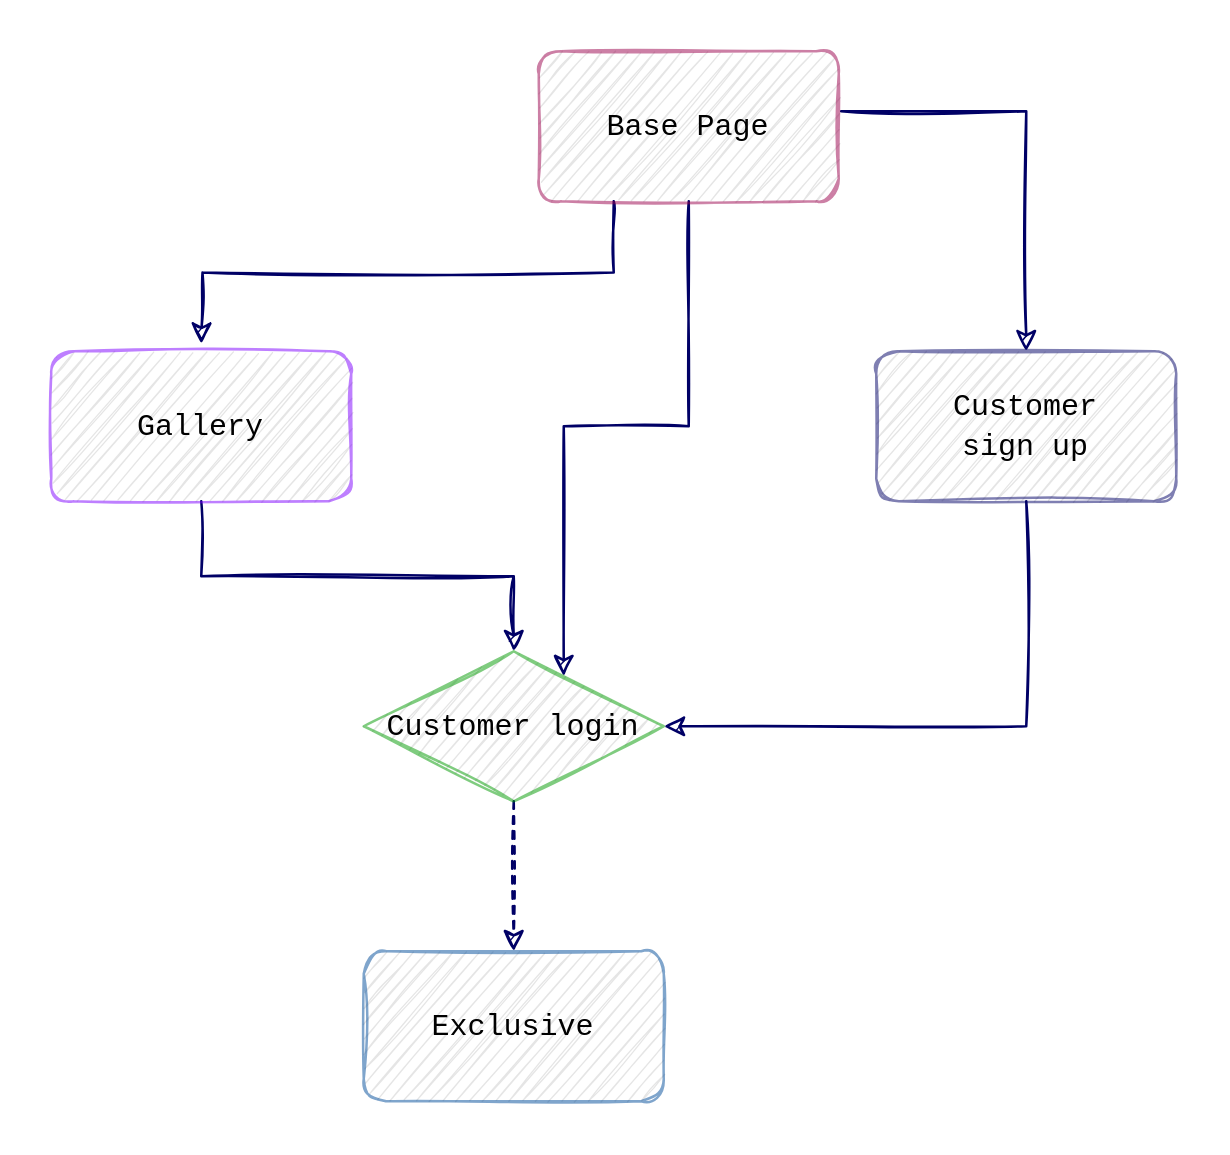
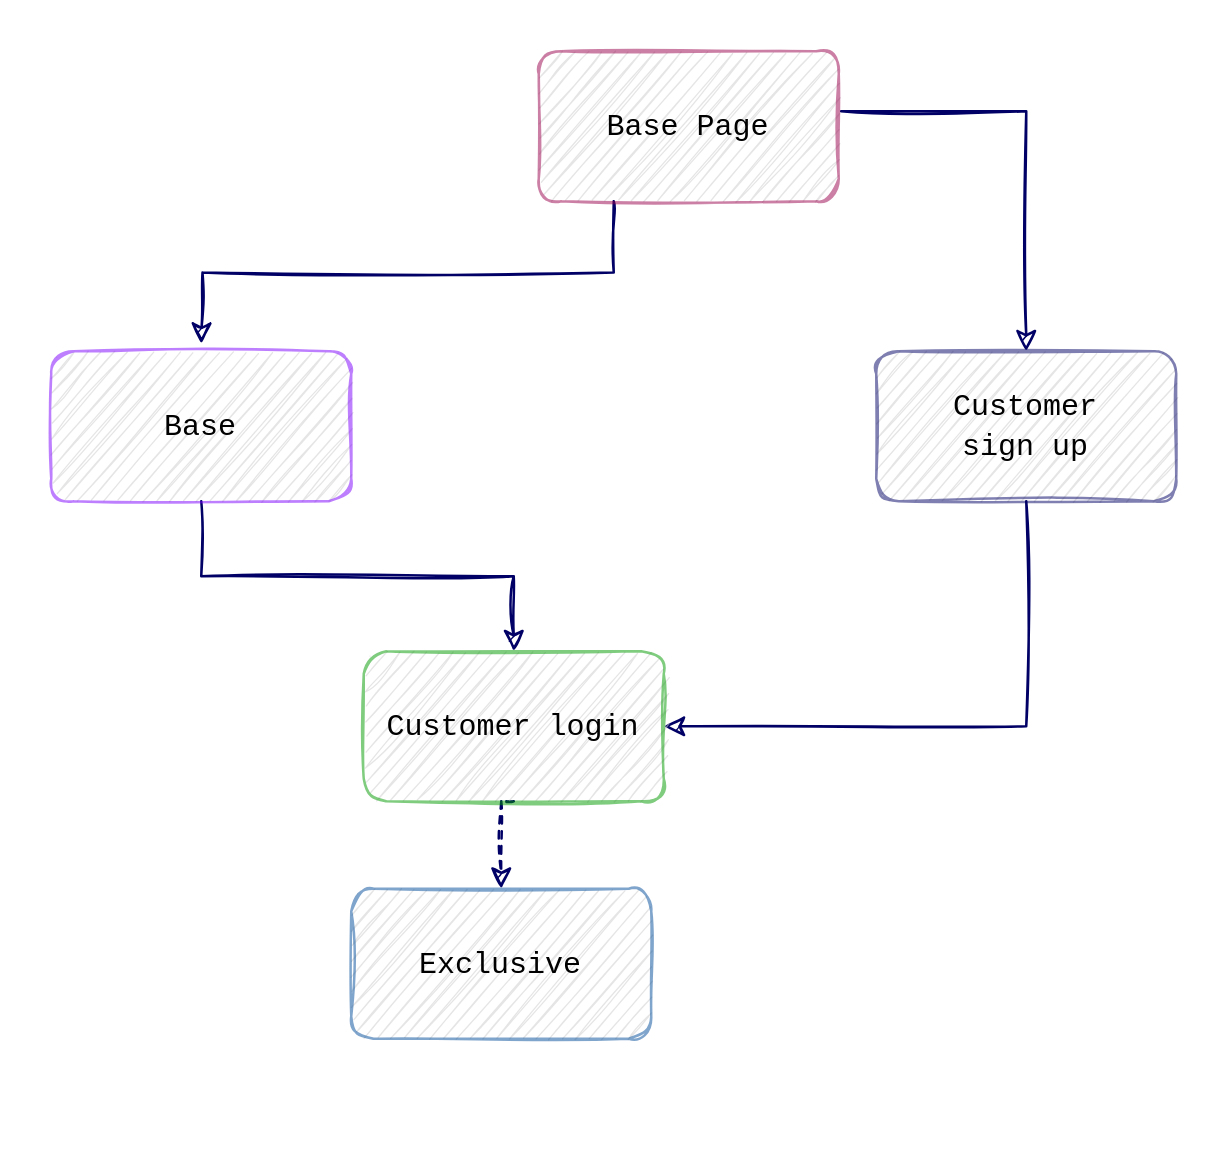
(201, 426) -> (201, 426)
(625, 426) -> none
(514, 726) -> (514, 726)
(514, 1026) -> (501, 964)
